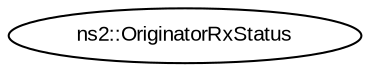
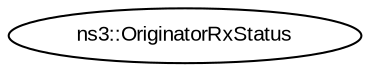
(185, 36) -> (185, 36)
